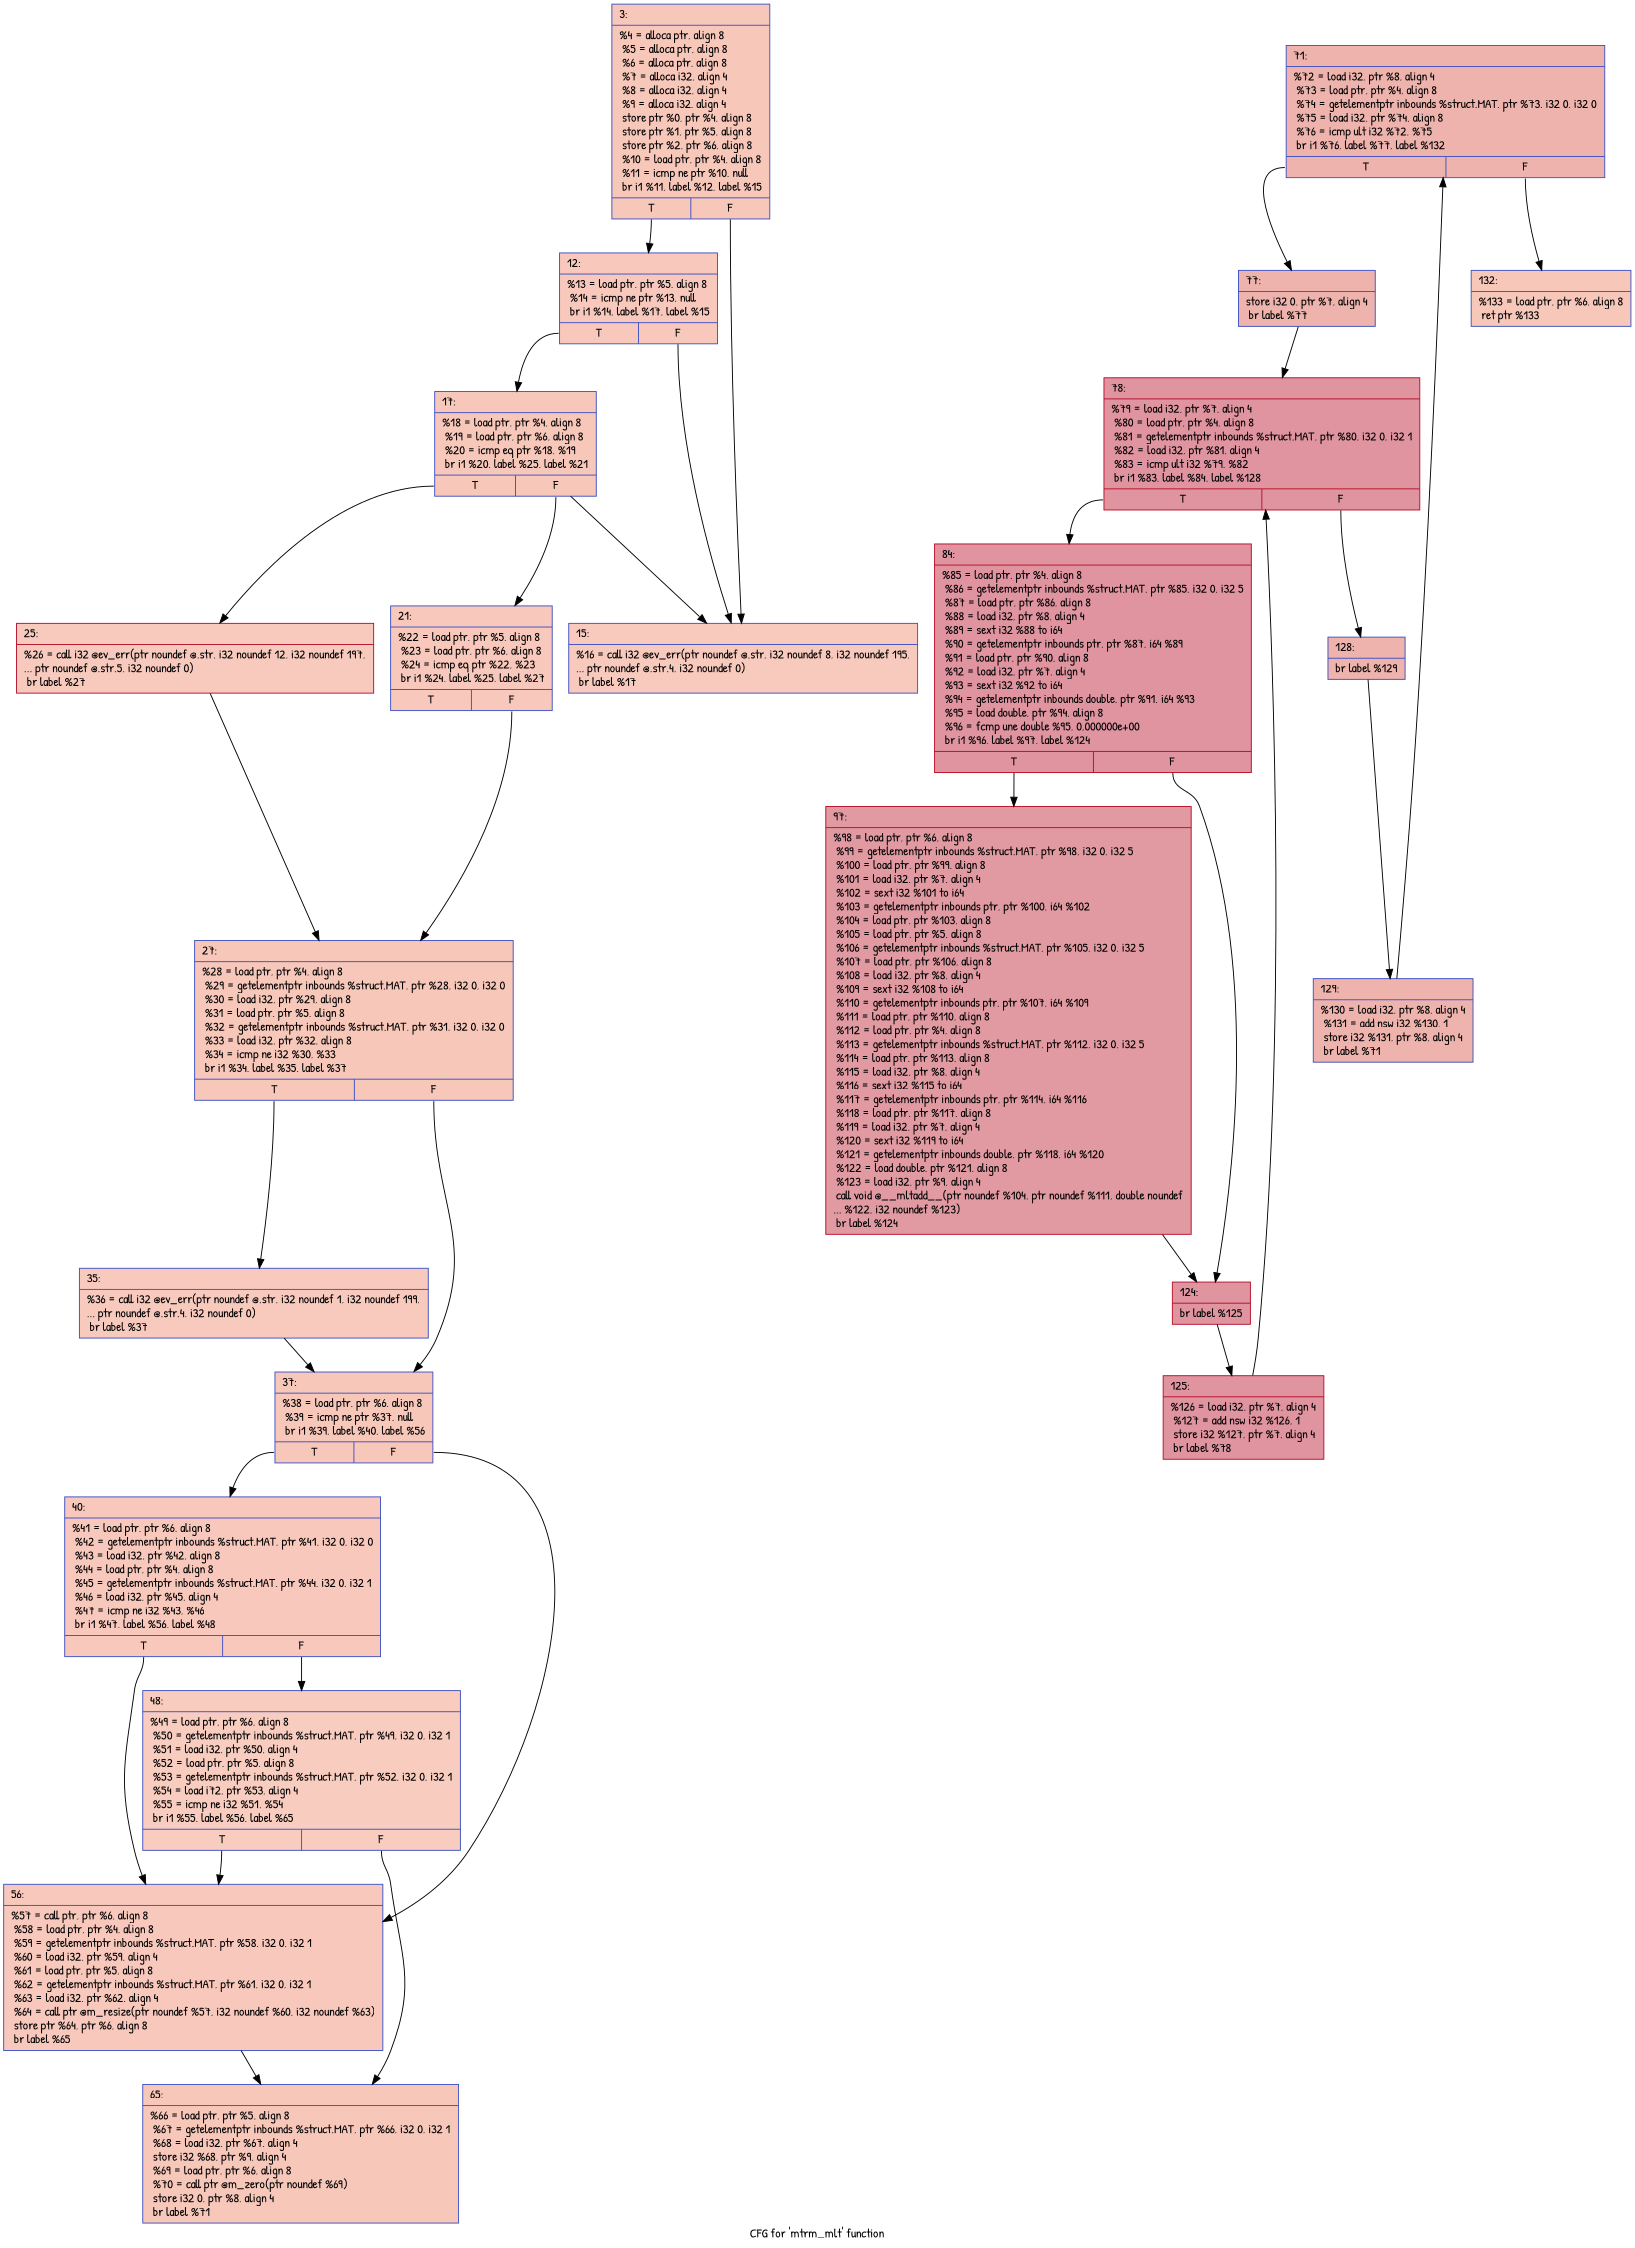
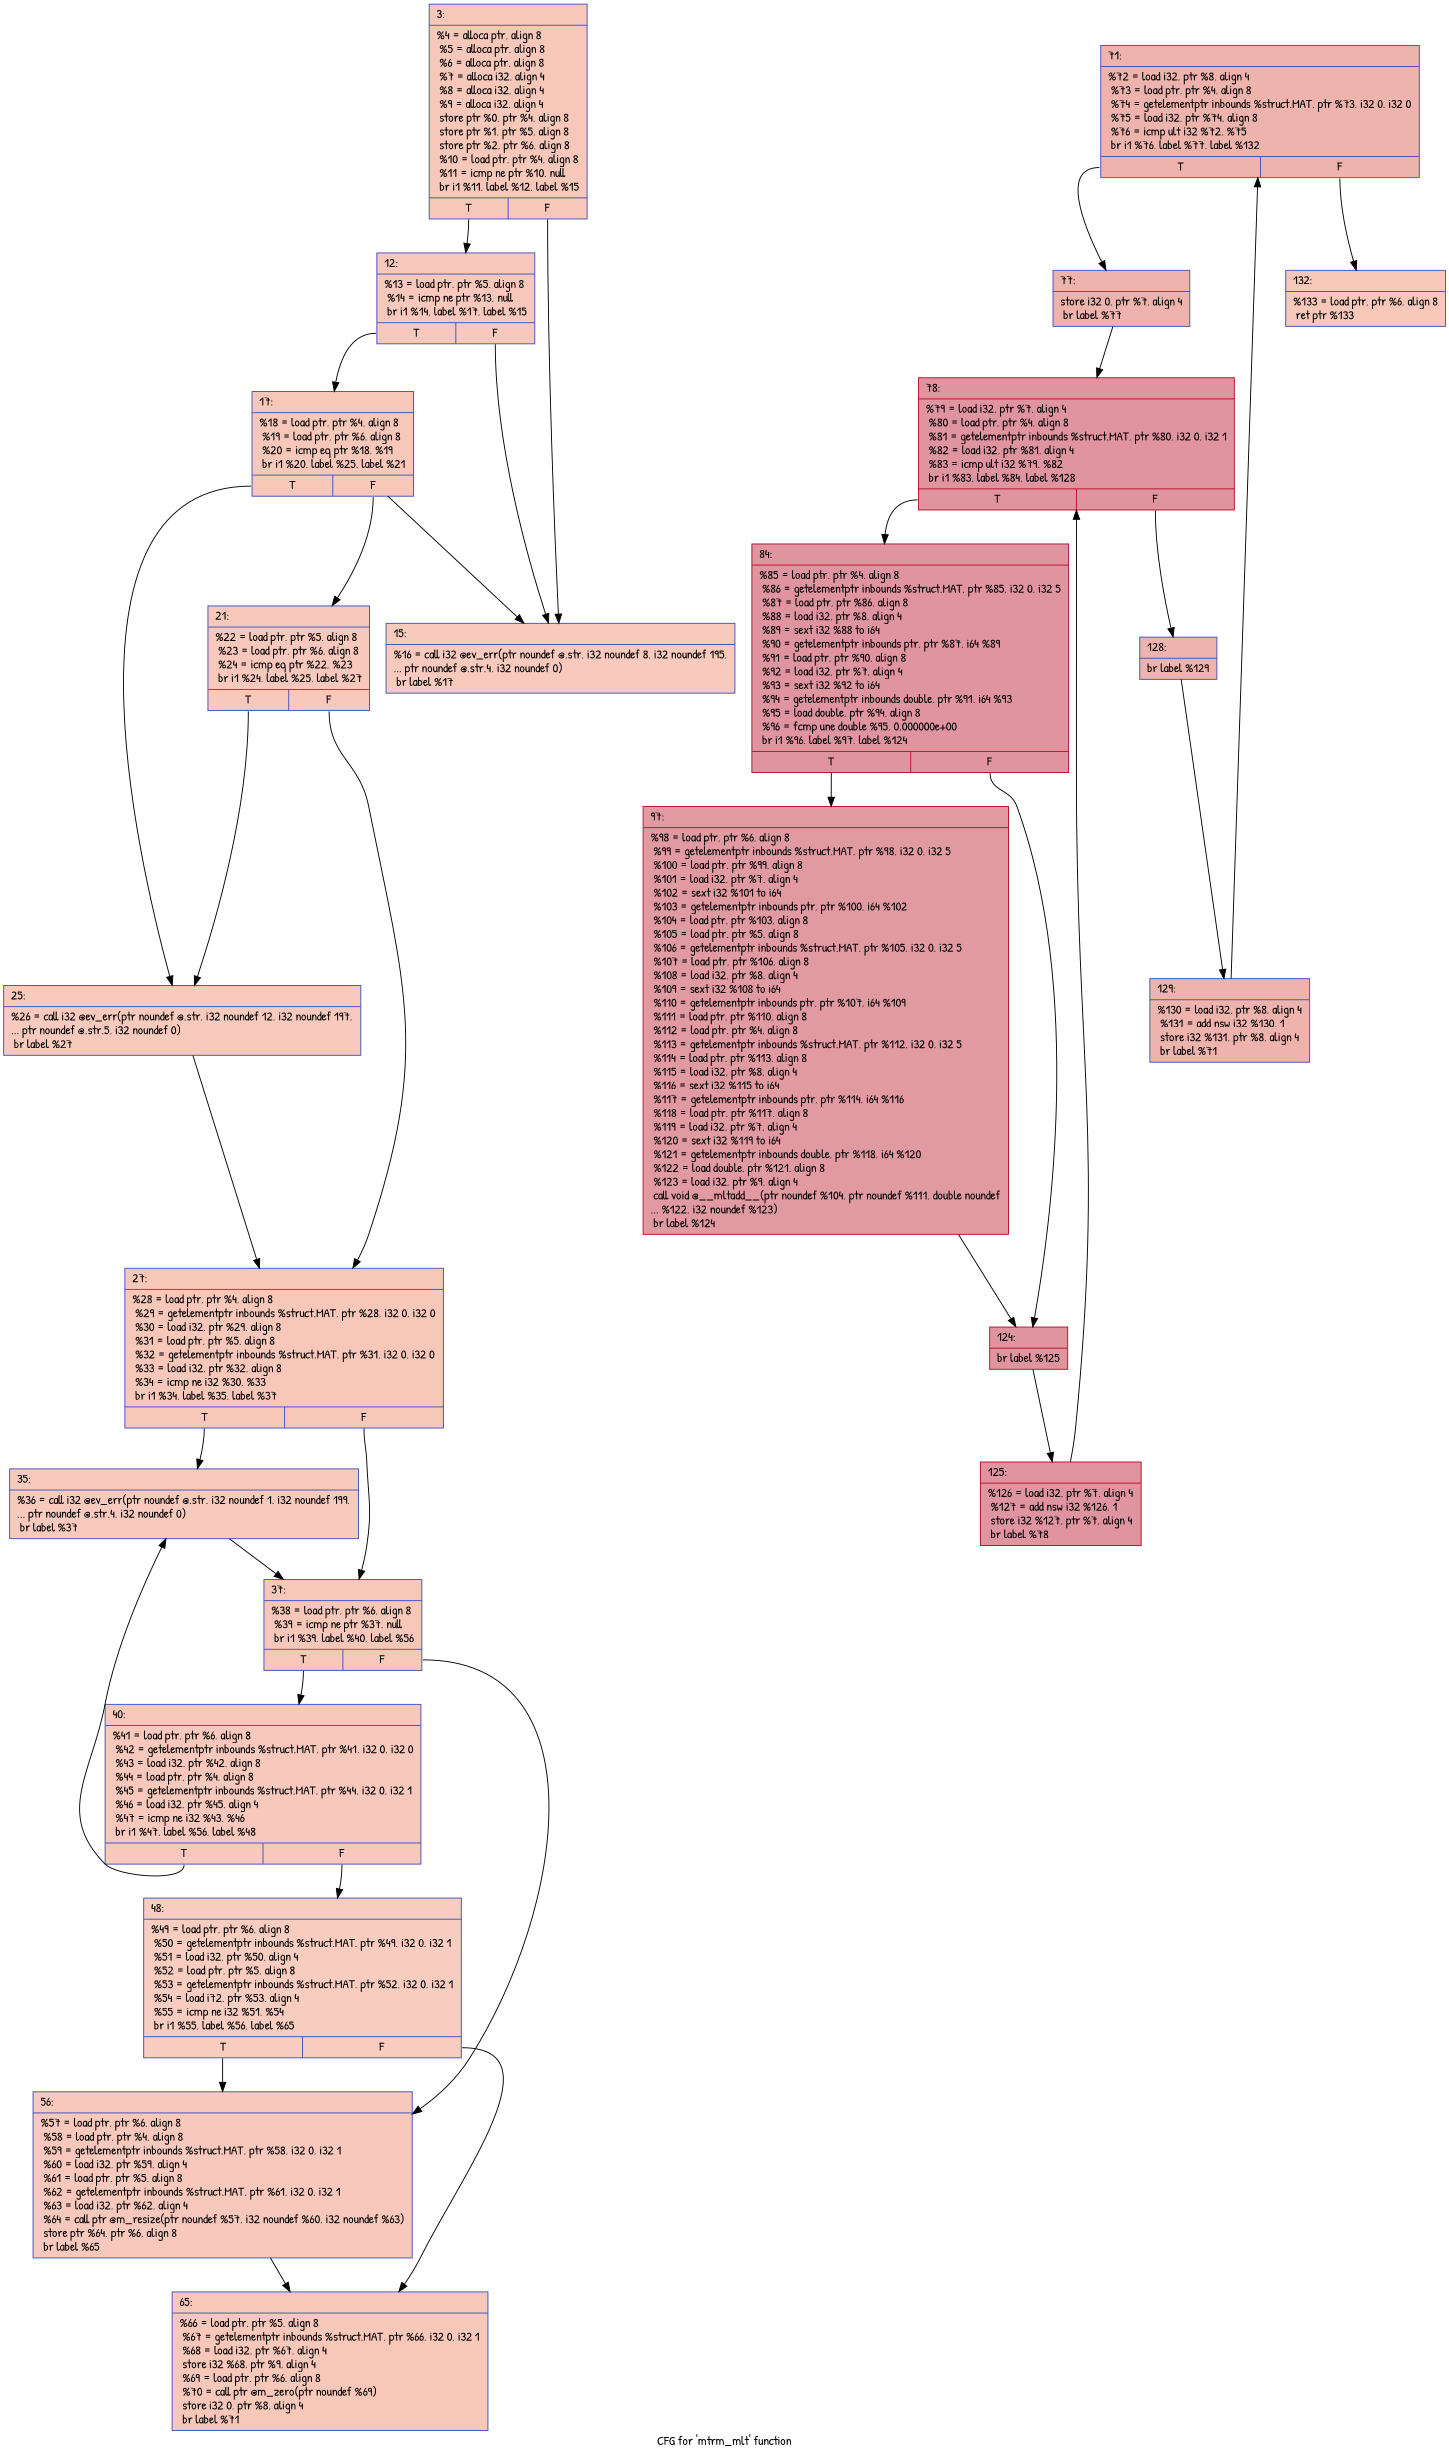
(195, 658) -> (182, 1020)
none -> (233, 846)
(125, 1766) -> (94, 1747)
(80, 1916) -> (111, 2123)
